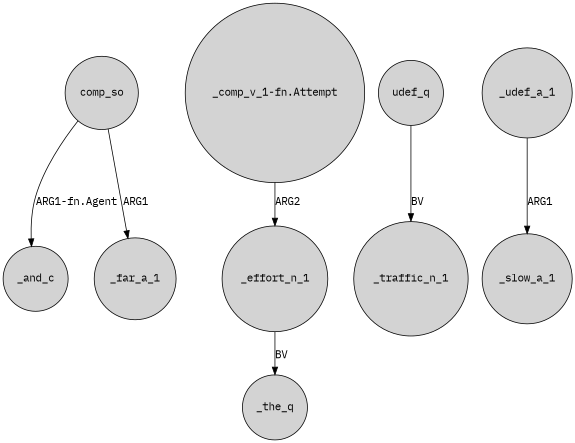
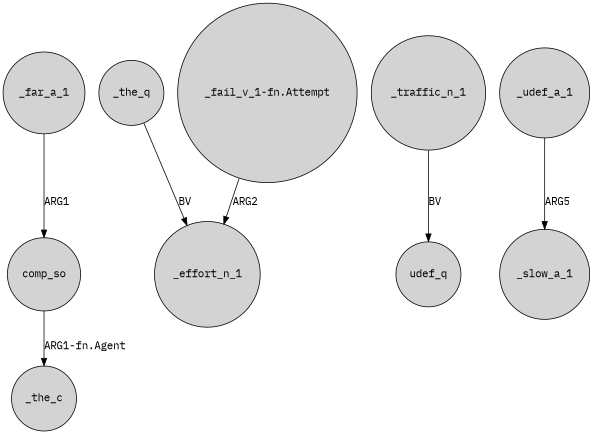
(275, 93) -> (267, 93)
(411, 169) -> (428, 192)
(117, 180) -> (44, 182)
(540, 202) -> (558, 202)
(36, 279) -> (44, 399)
(275, 349) -> (164, 171)
